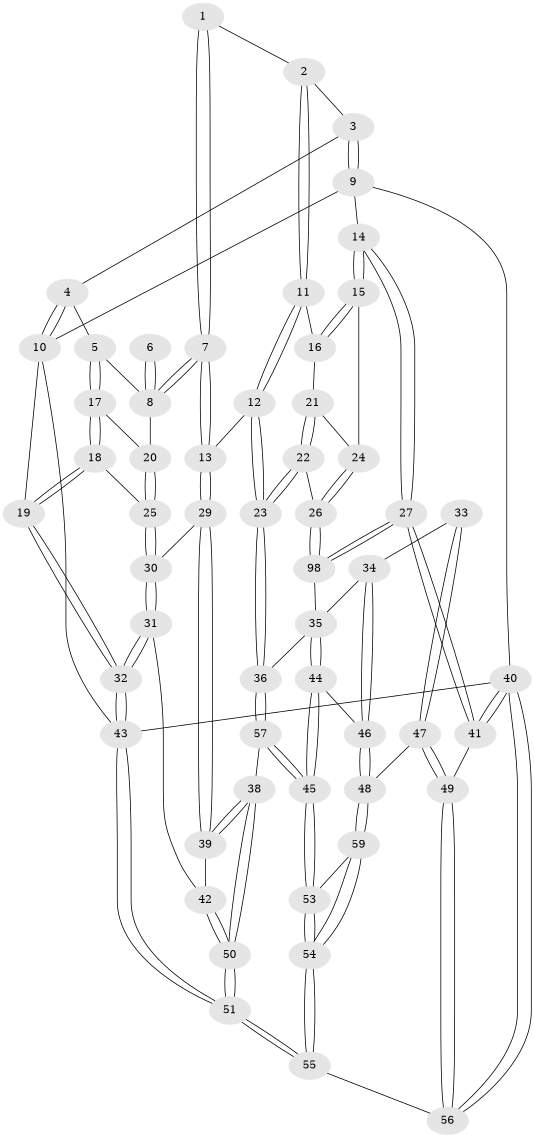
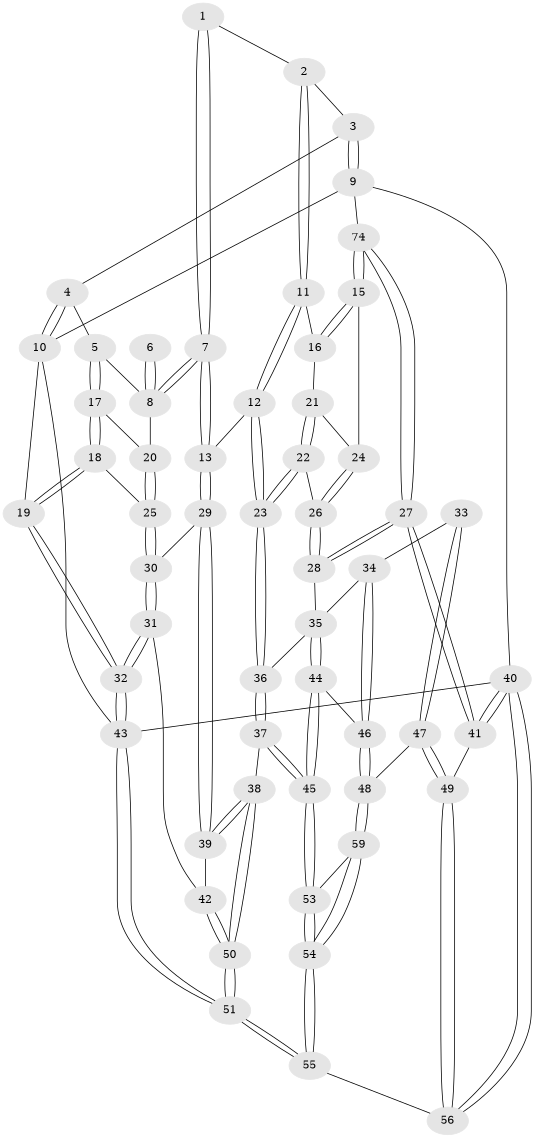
(359, 238) -> (359, 238)
(314, 569) -> (314, 569)
(261, 734) -> (261, 734)
